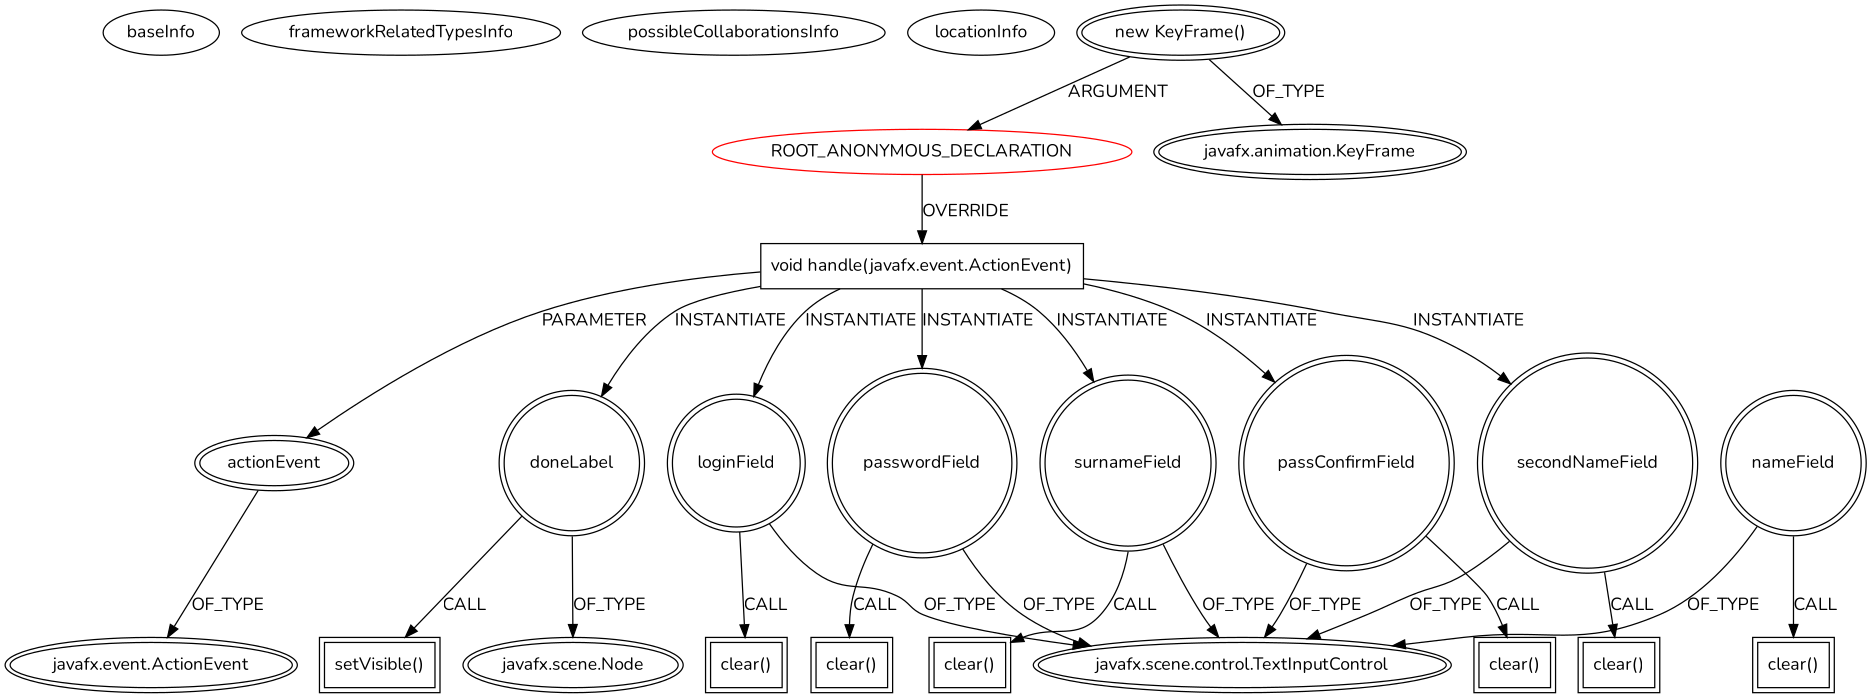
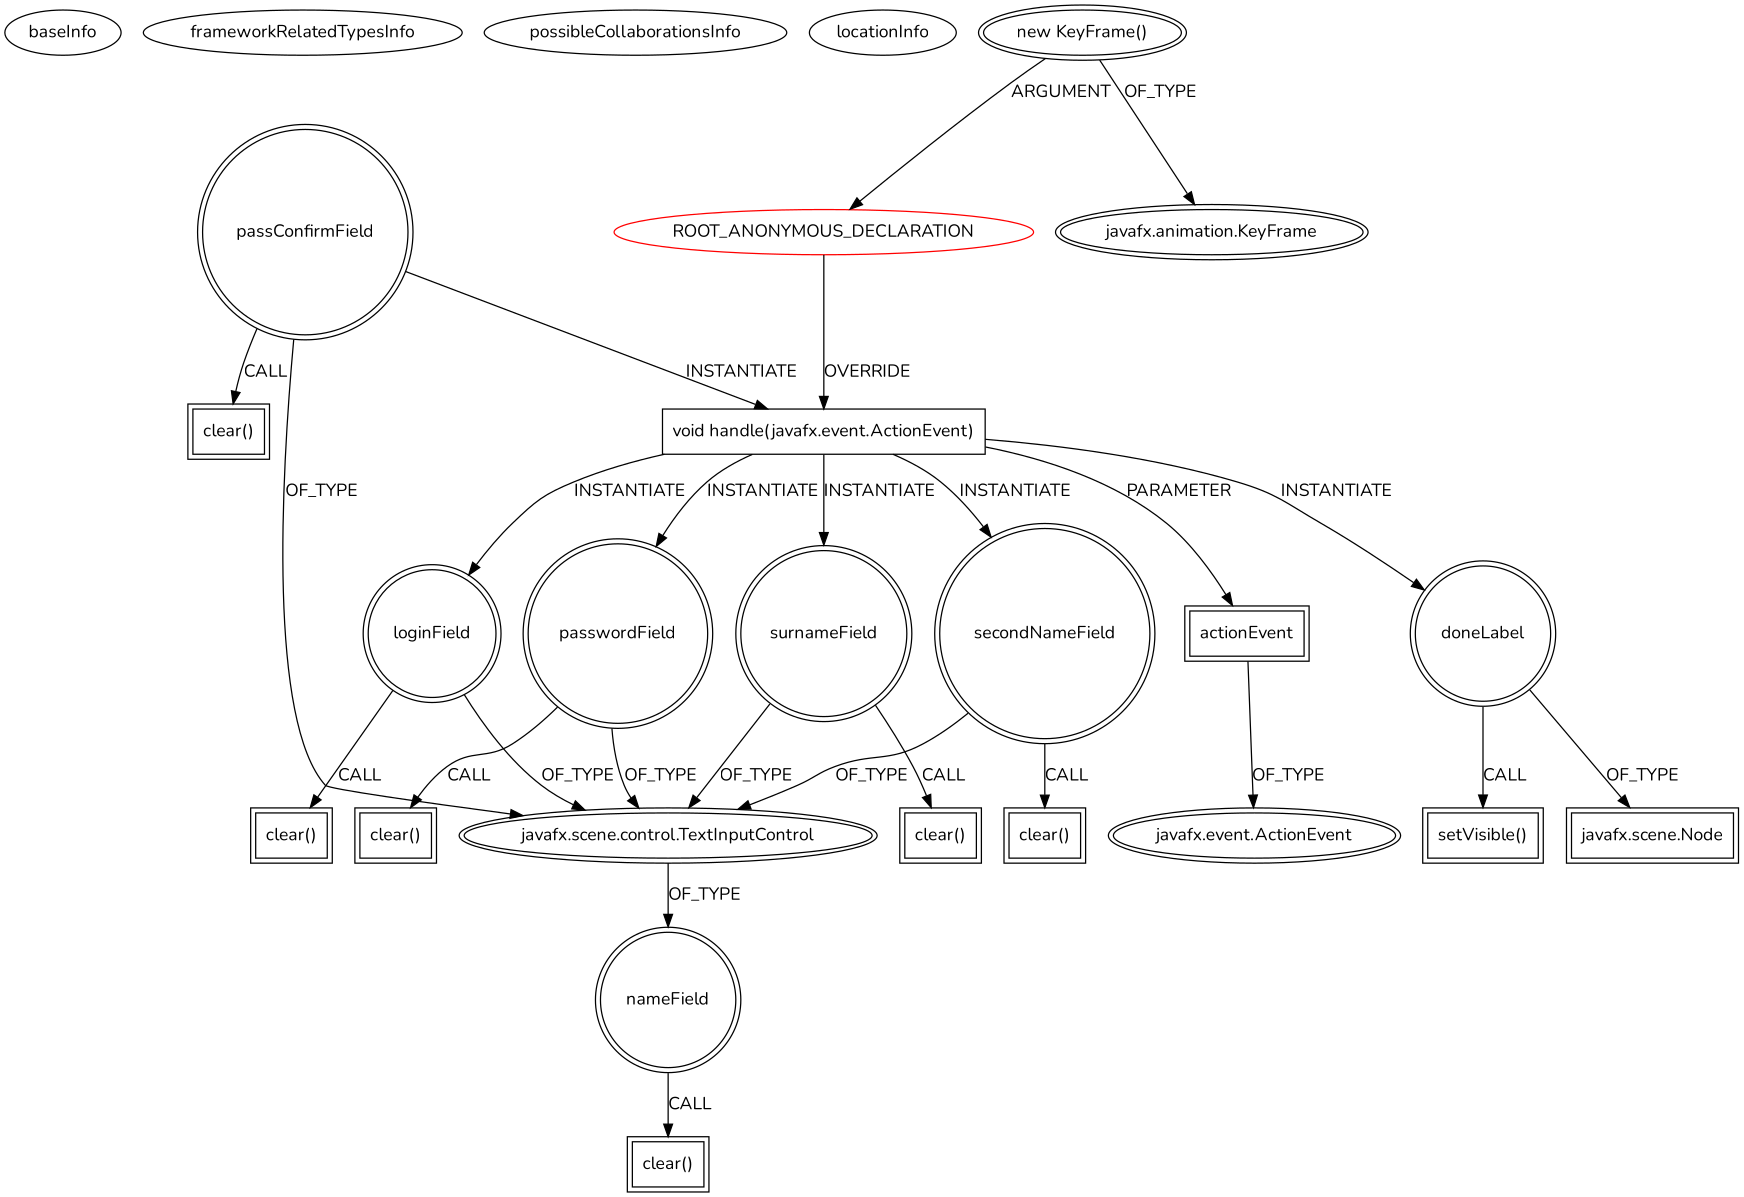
(1181, 315) -> (581, 338)
(274, 463) -> (1247, 634)
(1600, 632) -> (668, 889)
(573, 665) -> (1652, 836)
